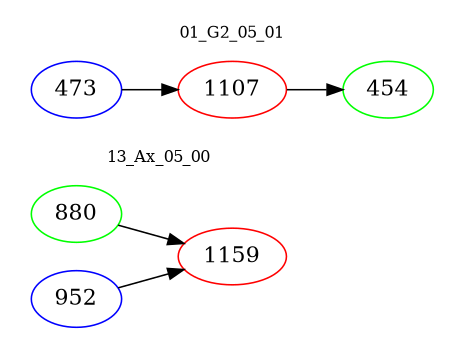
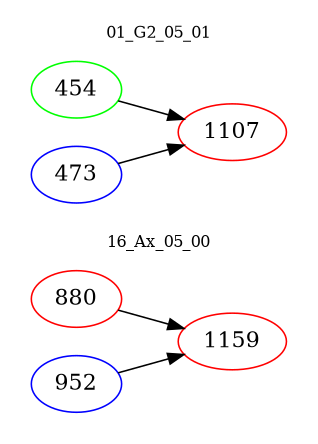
(307, 90) -> (143, 108)
(159, 158) -> (159, 243)
(76, 214) -> (76, 299)
